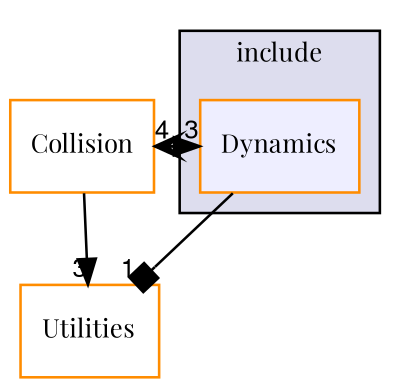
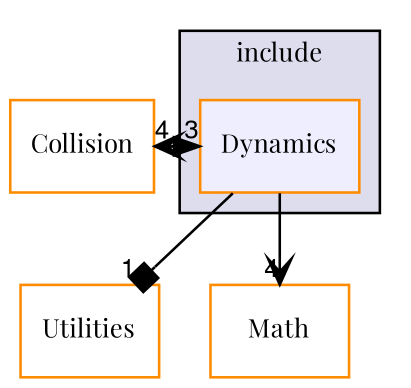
(85, 226) -> none
none -> (280, 331)
